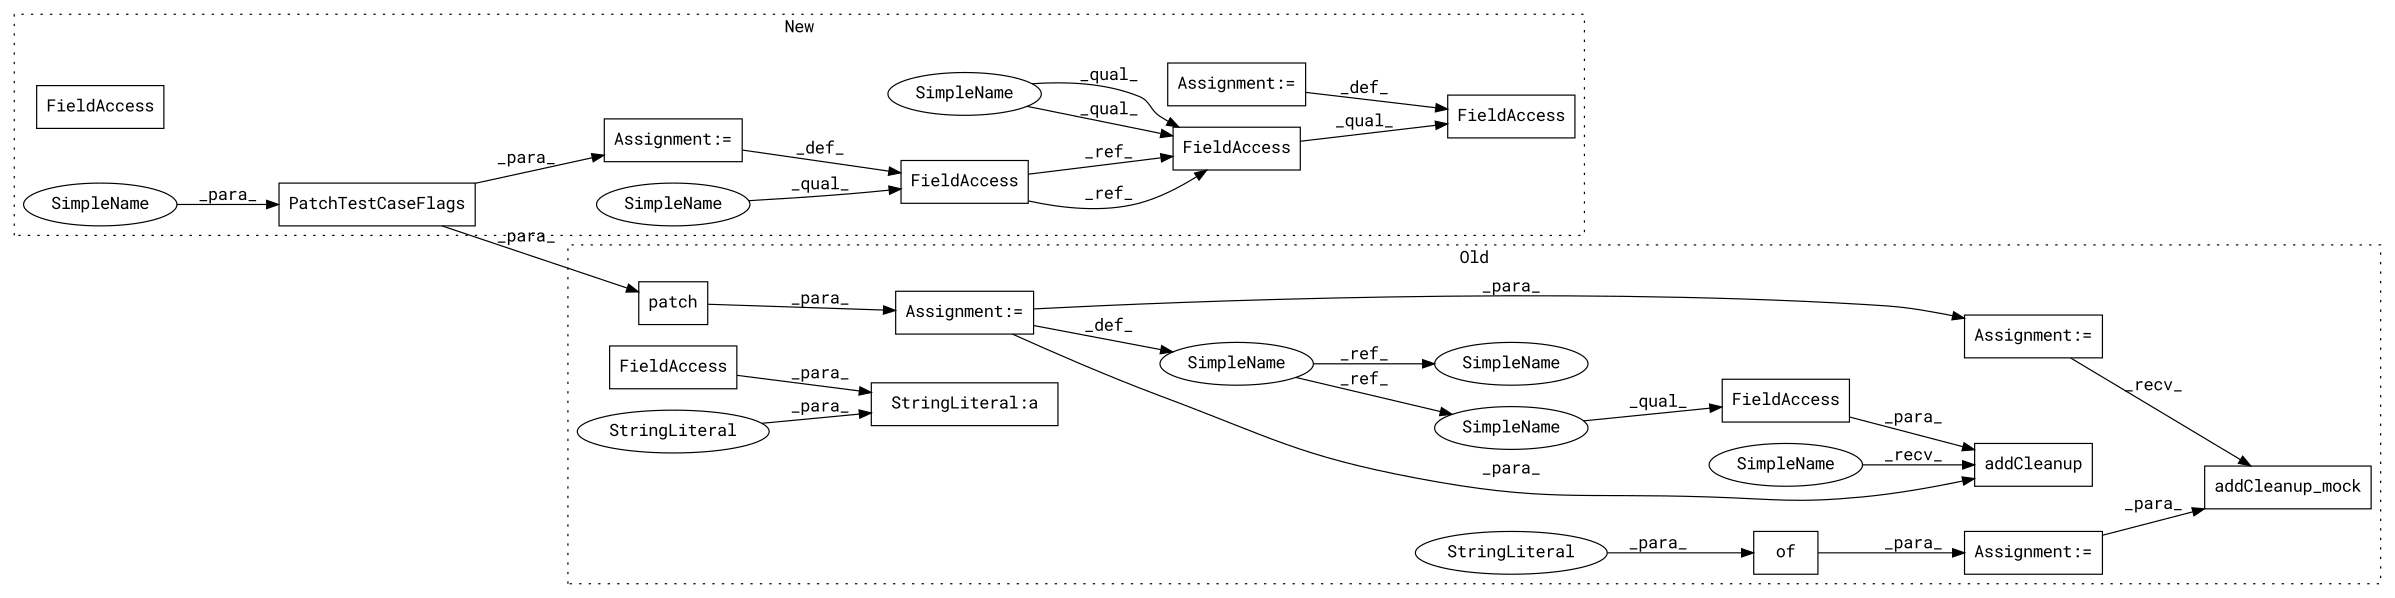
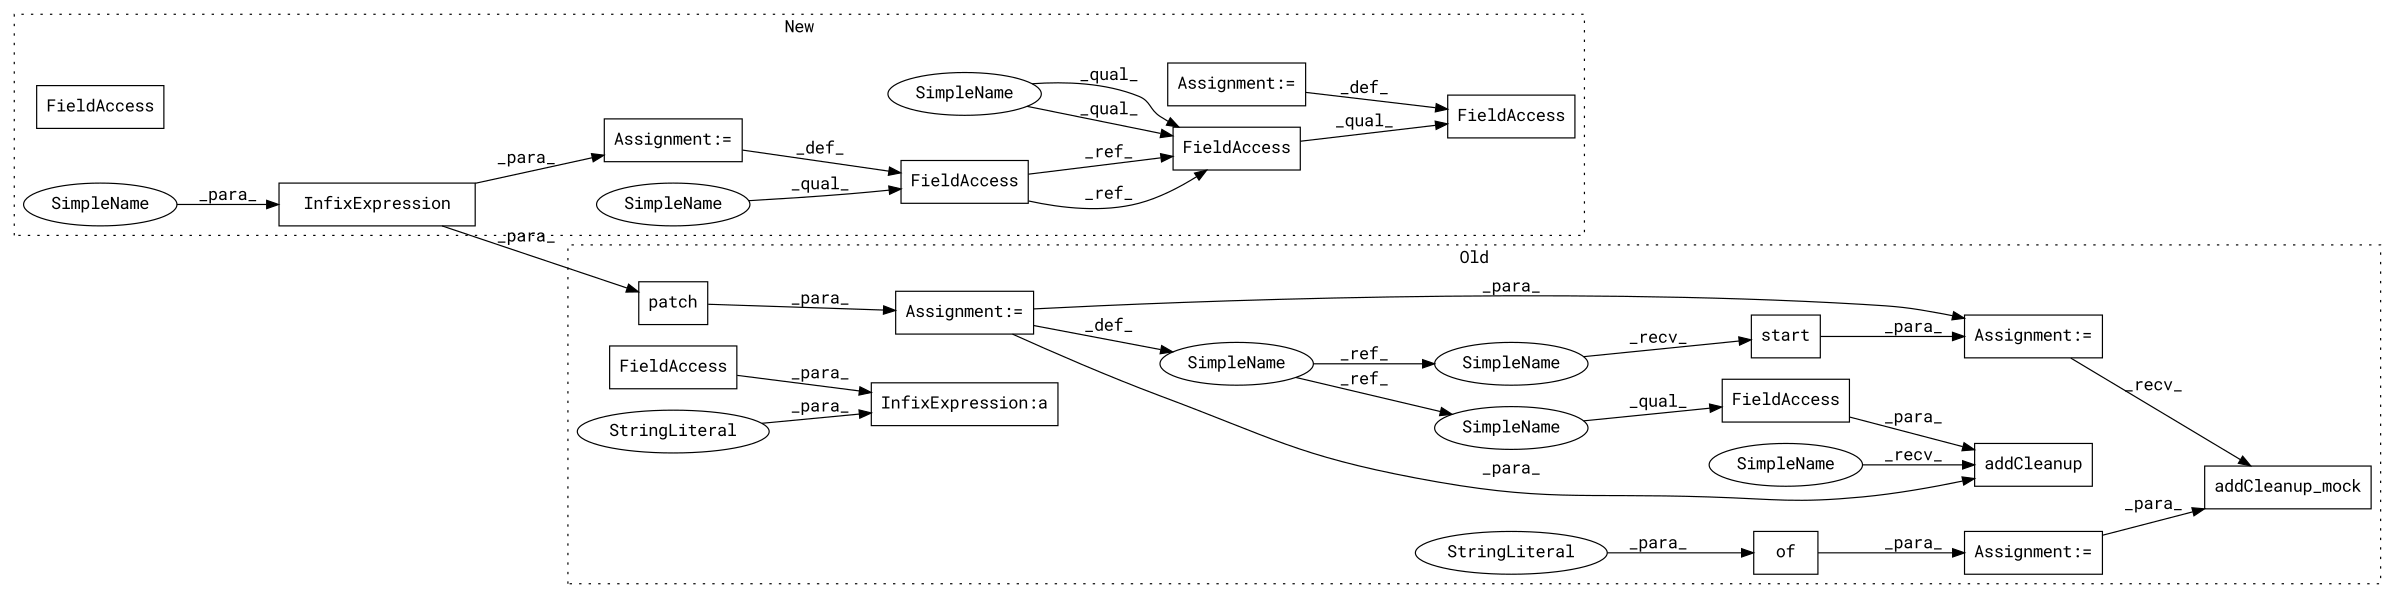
(377, 204) -> (377, 204)
none -> (1786, 336)
(965, 404) -> (965, 404)
